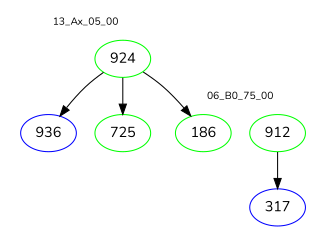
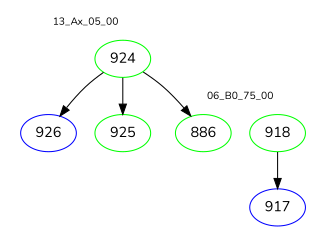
(49, 133) -> (49, 133)
(123, 133) -> (123, 133)
(203, 133) -> (203, 133)
(278, 133) -> (278, 133)
(278, 207) -> (278, 207)
